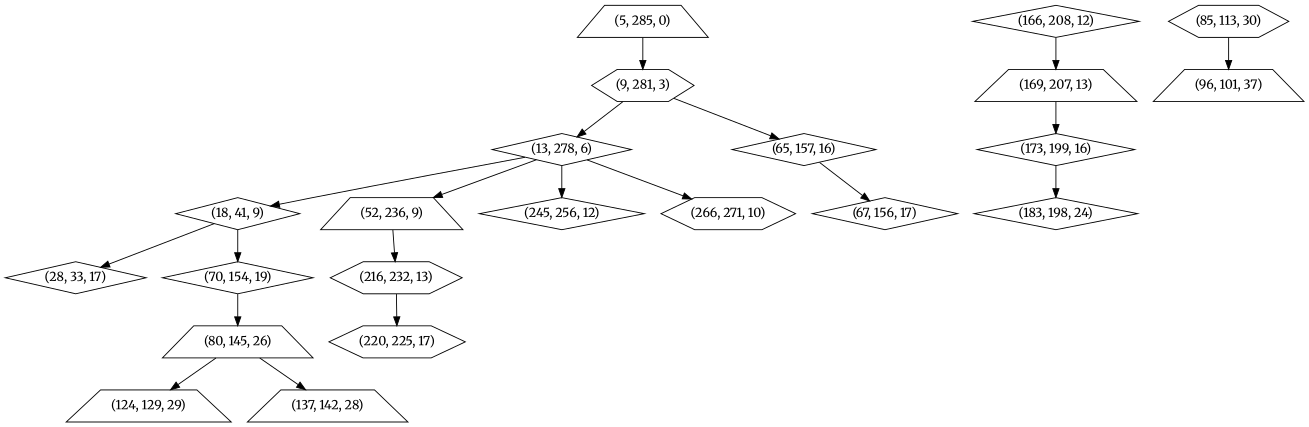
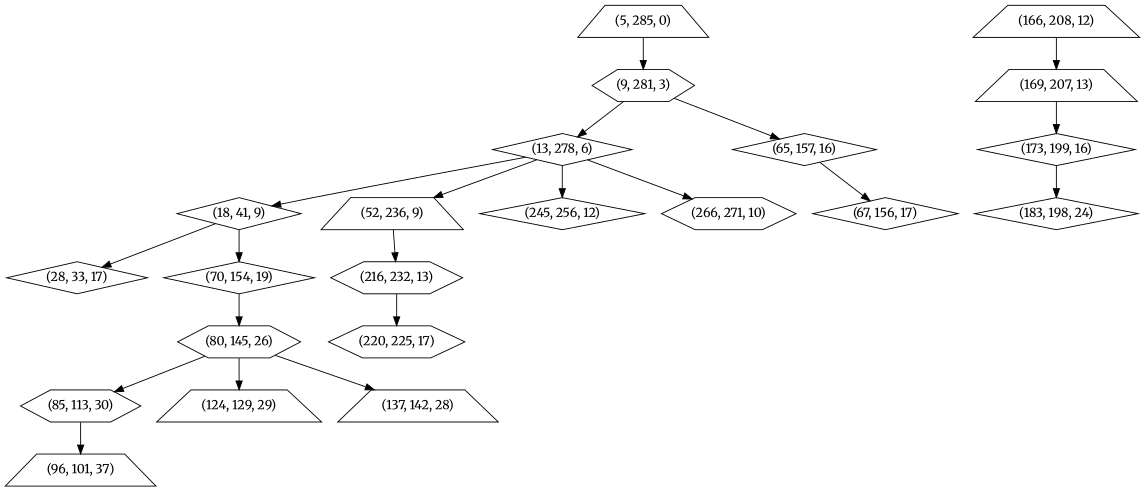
(1056, 21) -> (1056, 21)
(238, 342) -> (239, 342)
none -> (164, 372)
